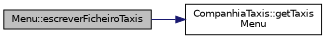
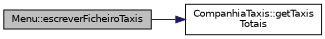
(254, 20) -> (254, 20)
